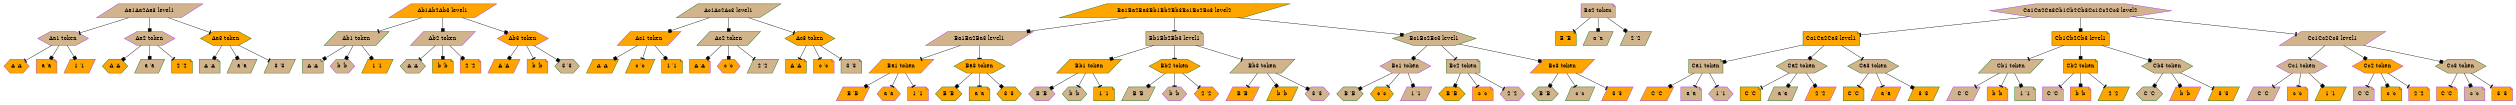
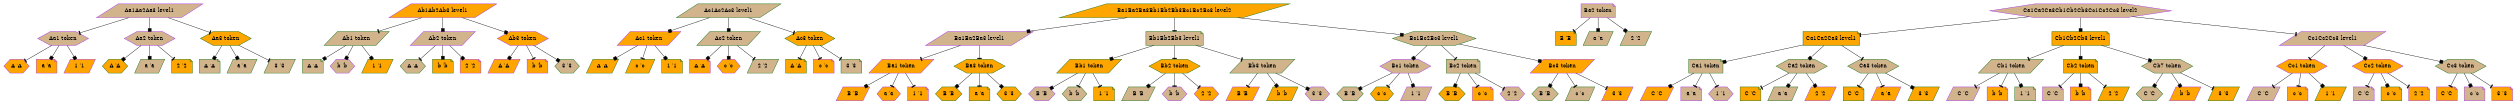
(2167, 66) -> (2167, 66)
(2302, 66) -> (2302, 66)
